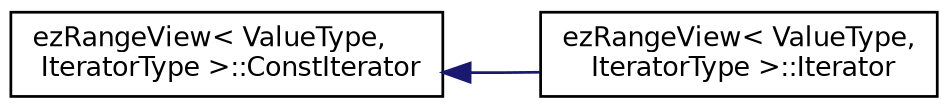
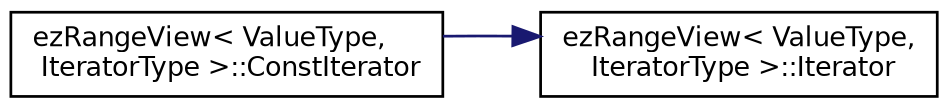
(505, 73) -> (478, 36)
